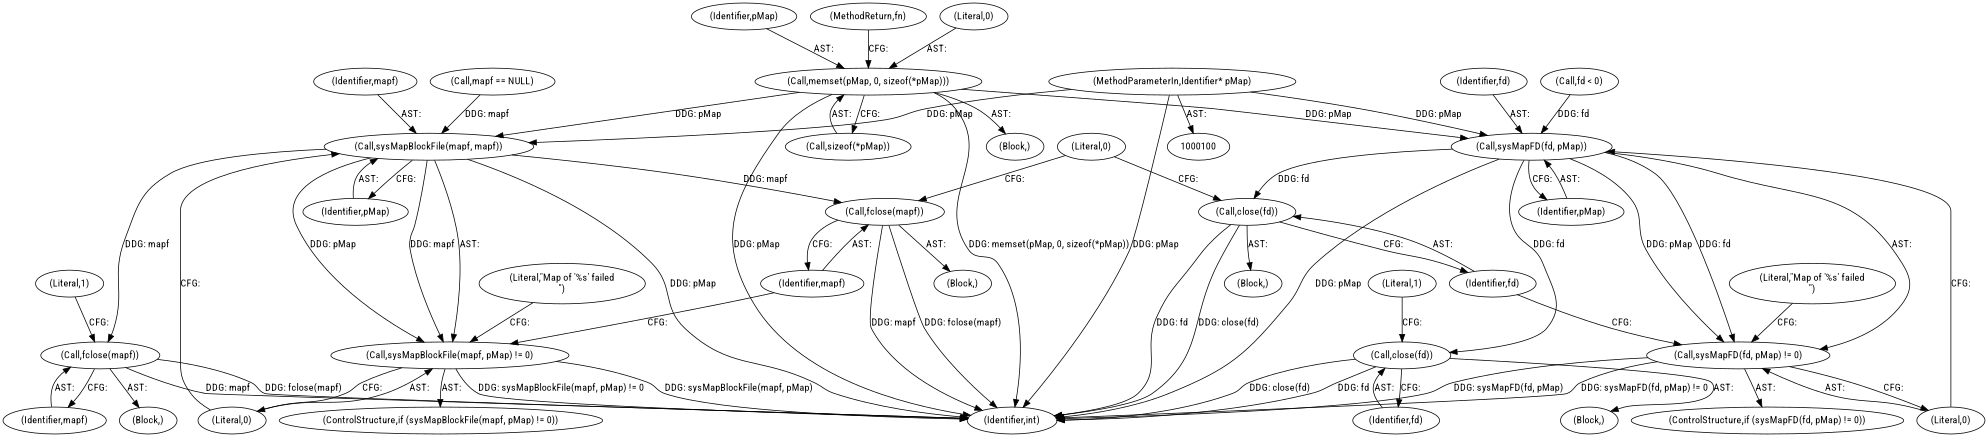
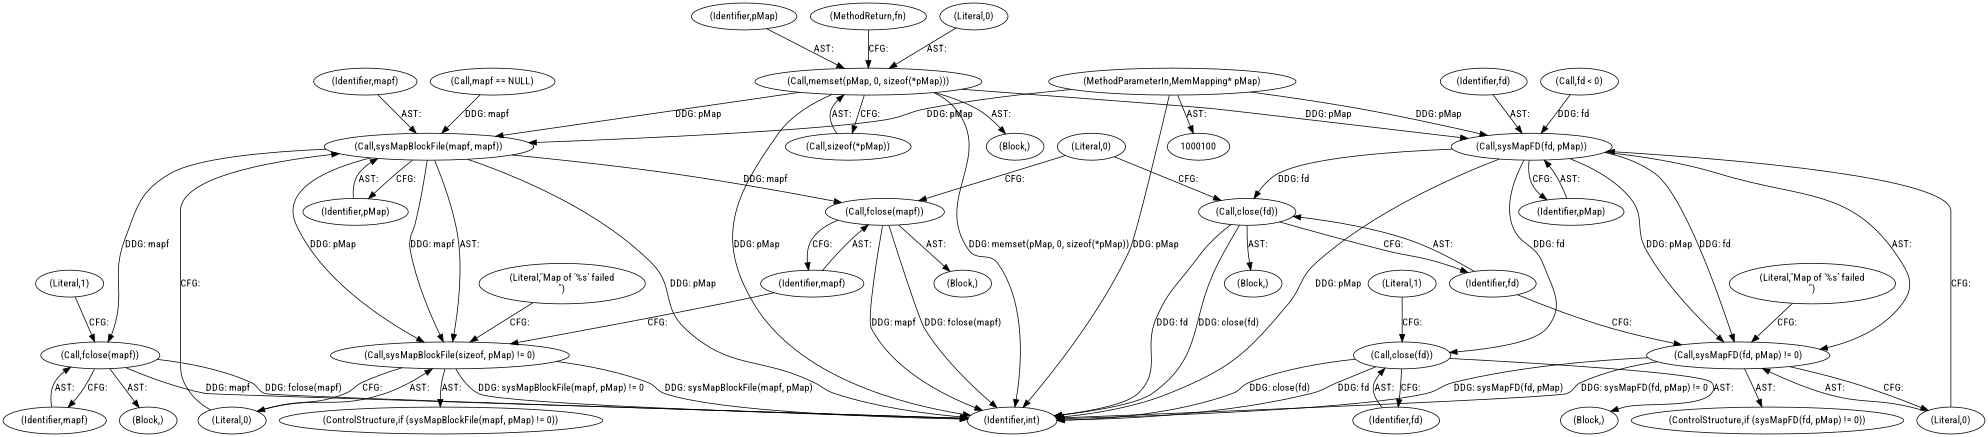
(1172, 82) -> (1172, 82)
(450, 355) -> (450, 355)
